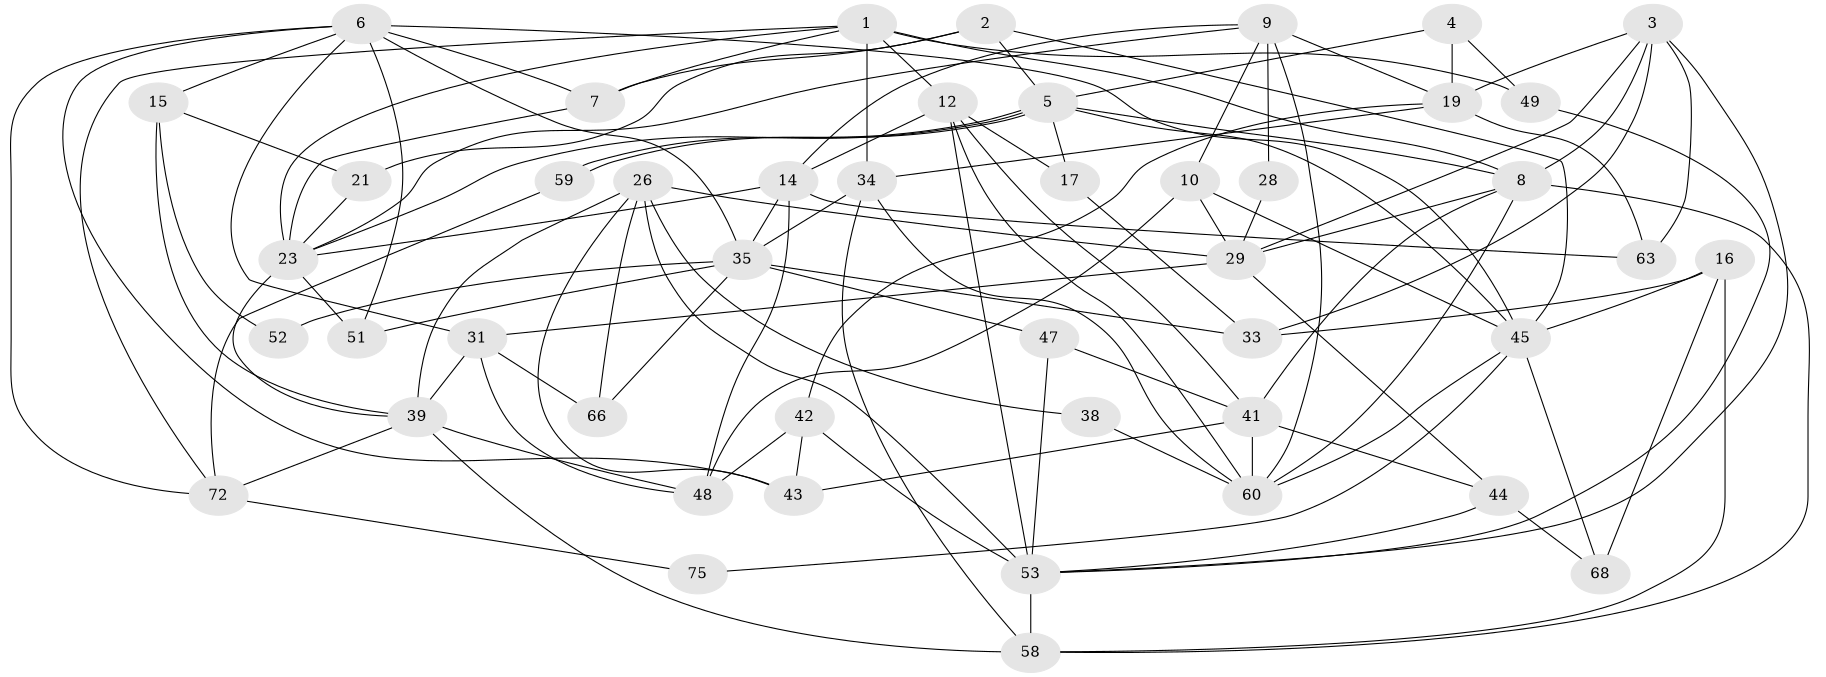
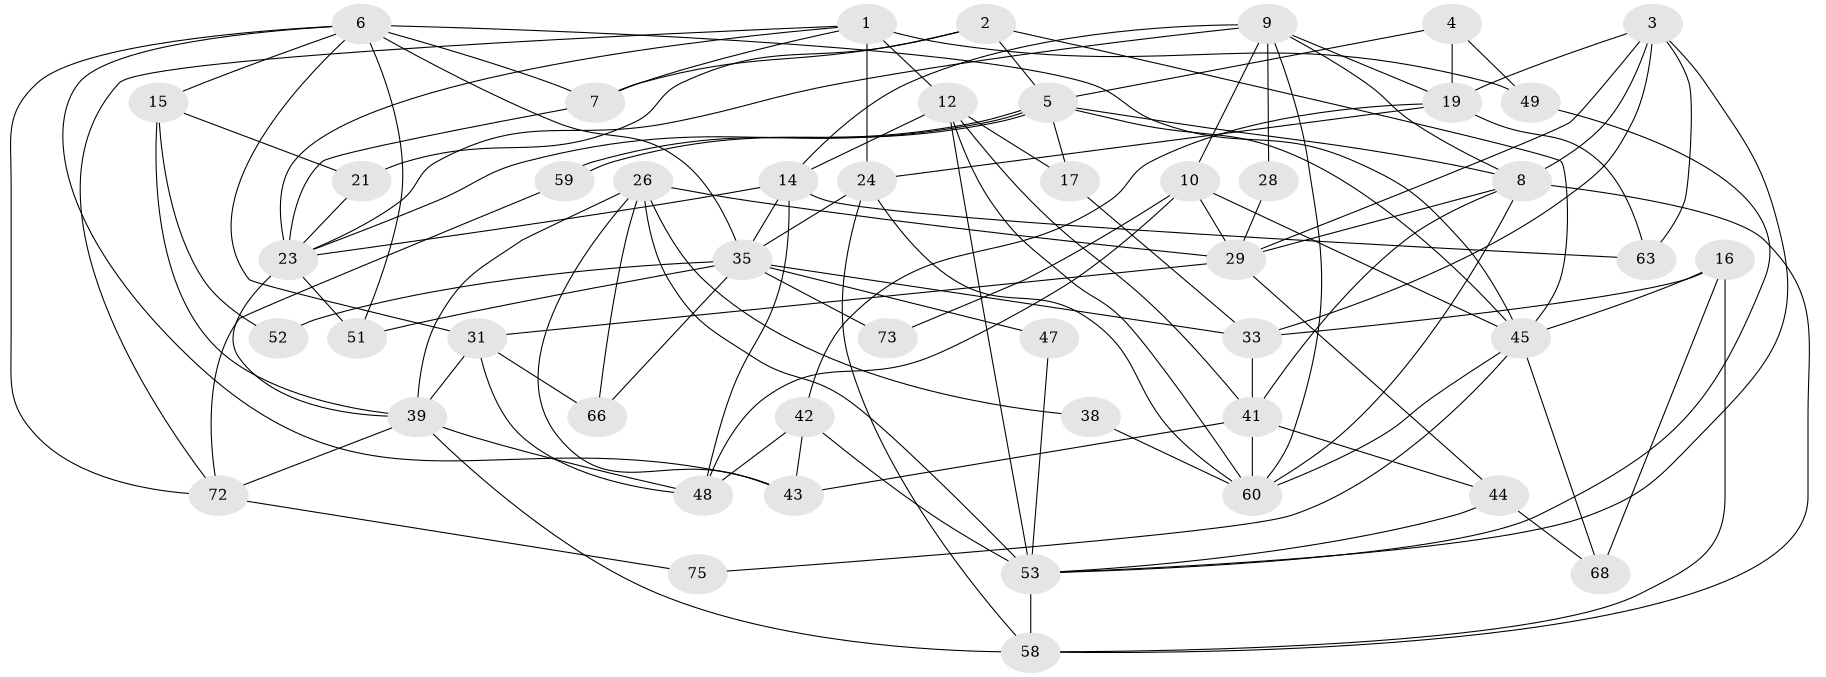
(1198, 93) -> (1383, 97)
(867, 181) -> (867, 181)
none -> (888, 338)
(1151, 378) -> (1252, 378)
